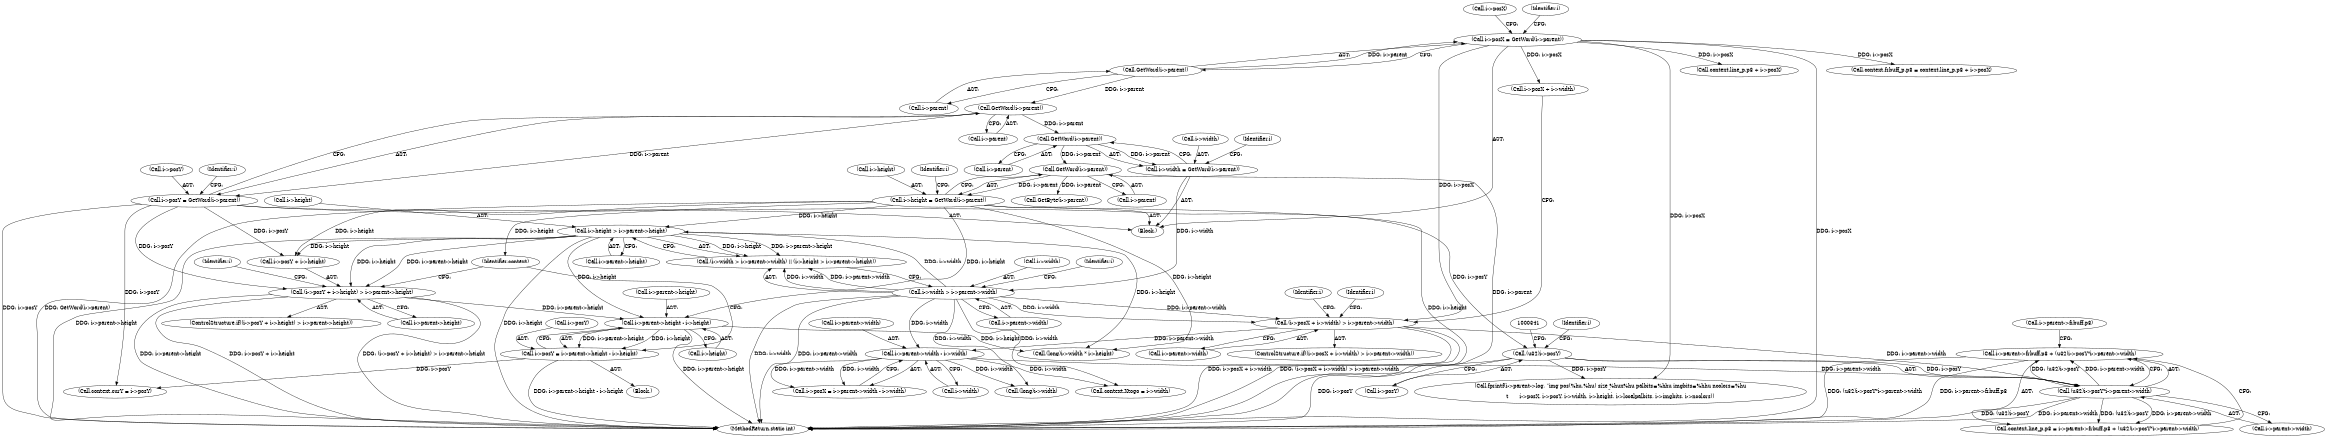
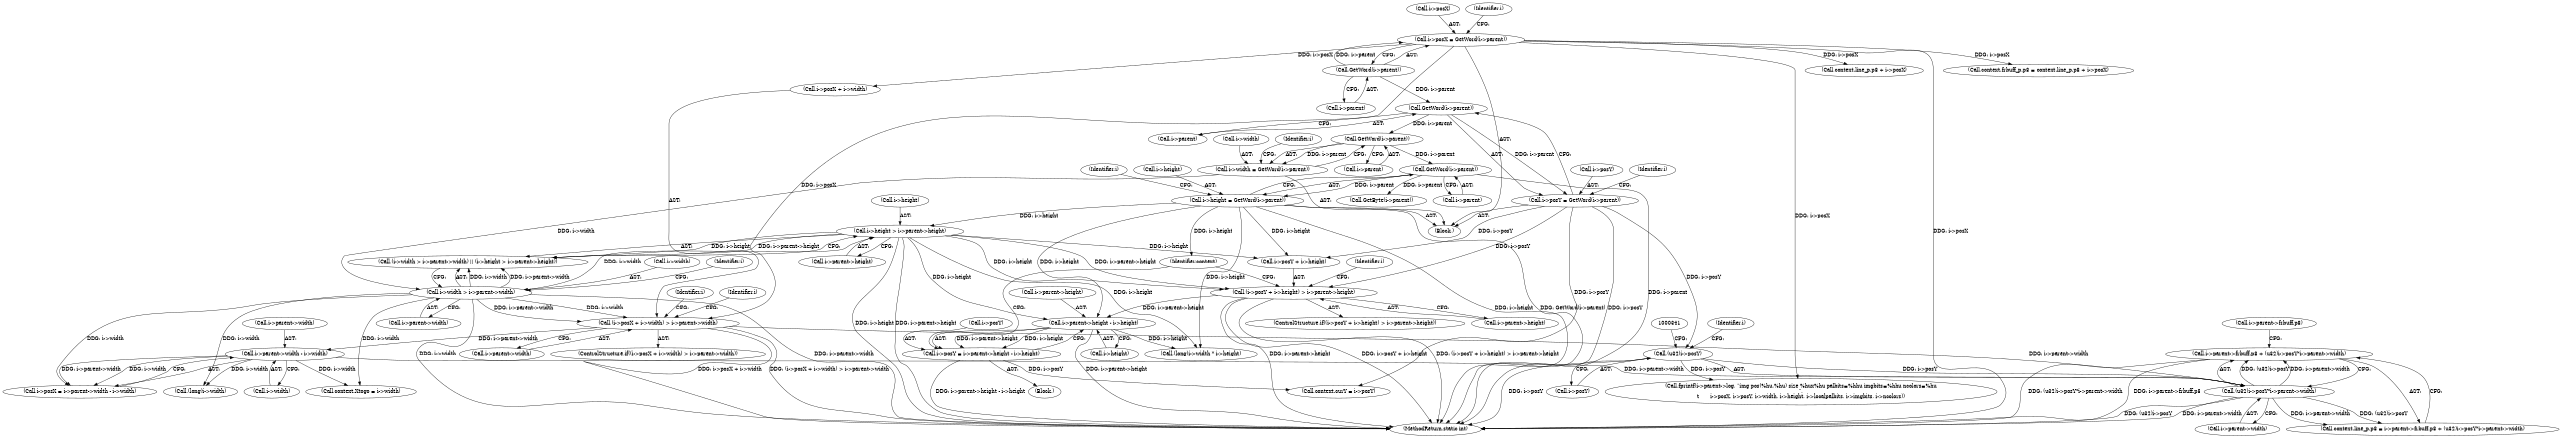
(1513, 25) -> (1456, 25)
(1549, 201) -> (676, 201)
(911, 317) -> (217, 310)
